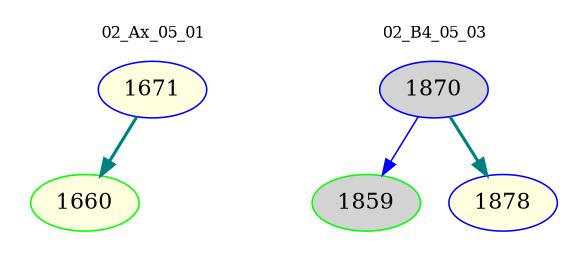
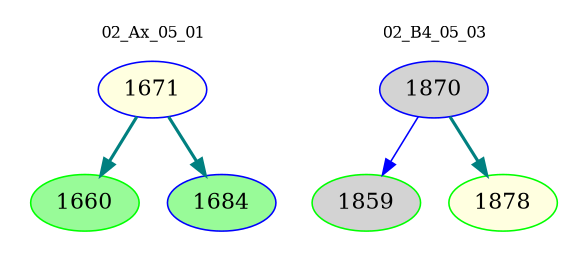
(85, 203) -> (85, 203)
none -> (222, 203)
(503, 203) -> (503, 203)
